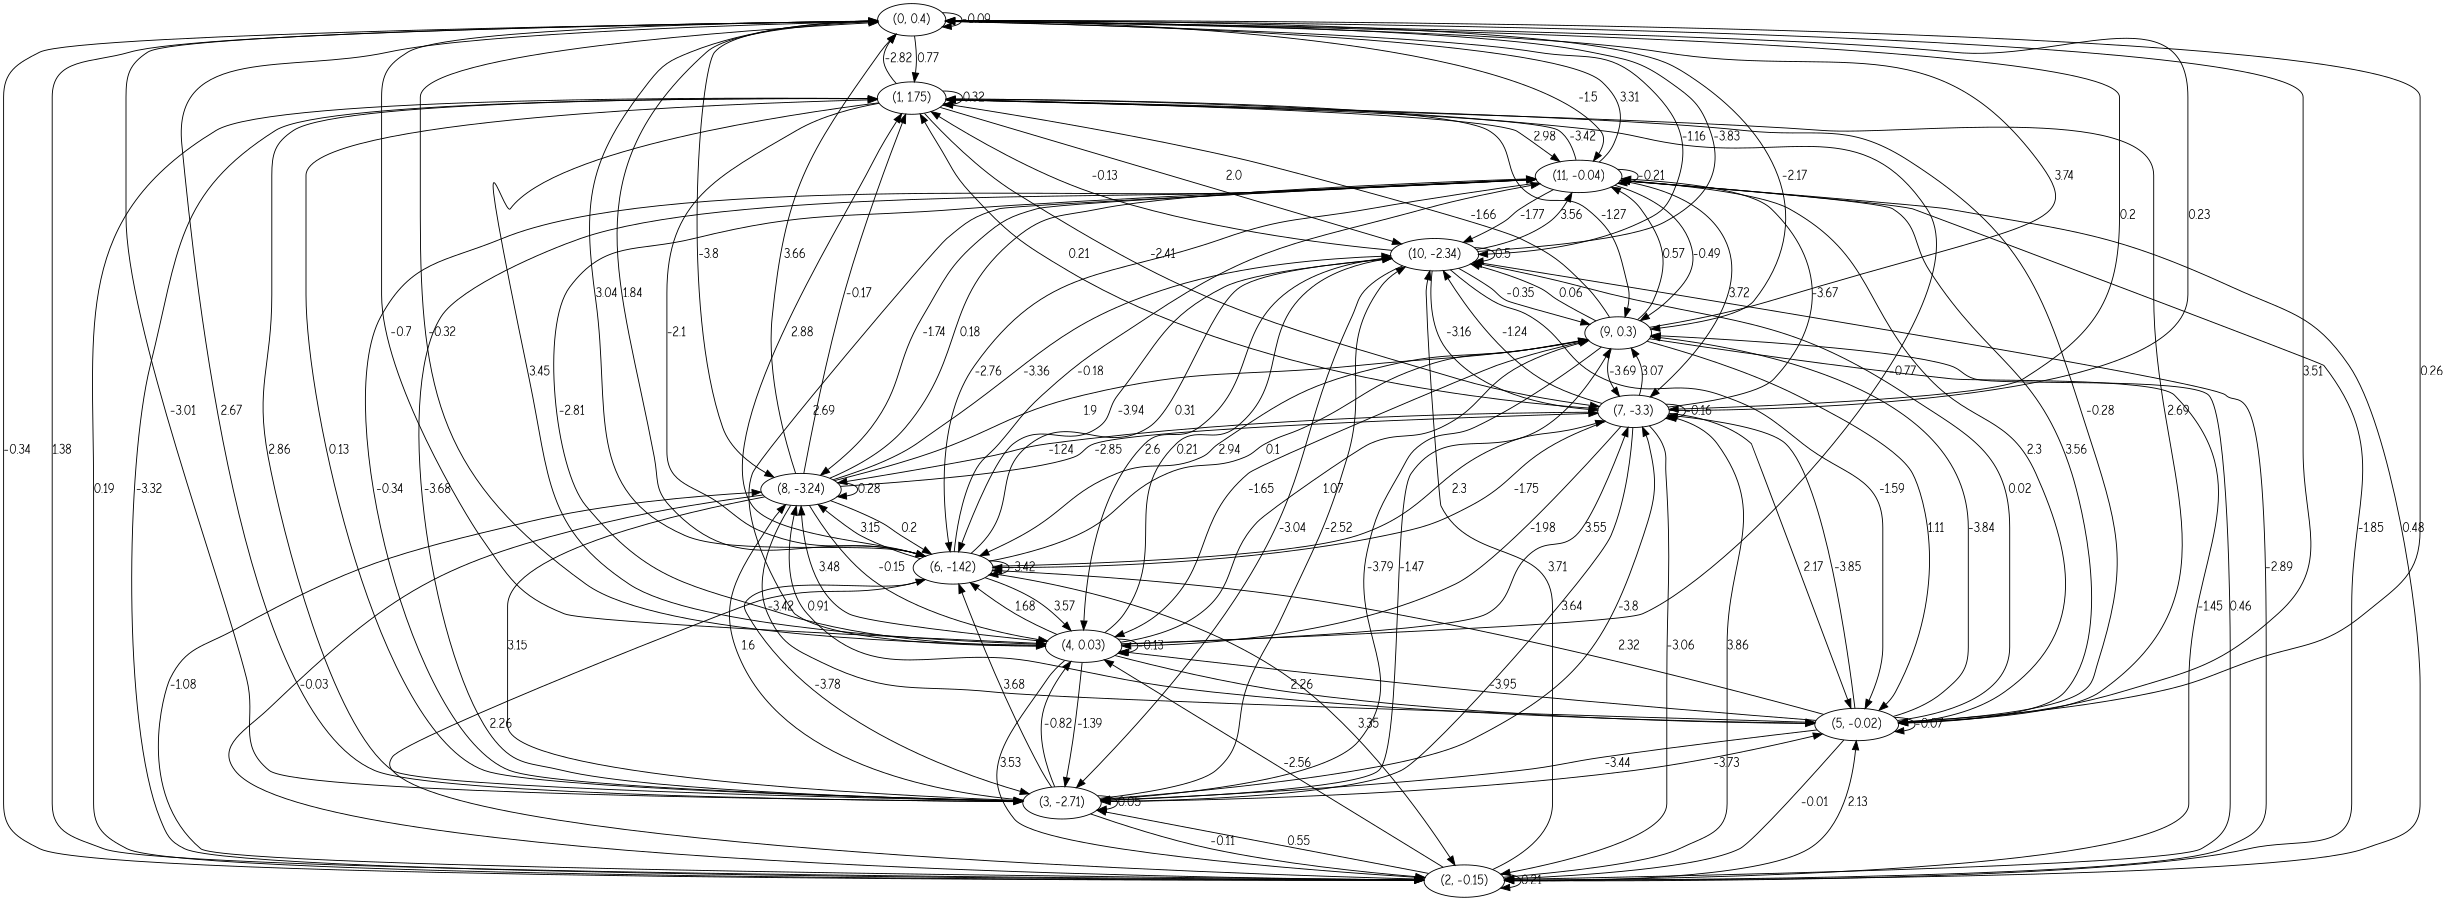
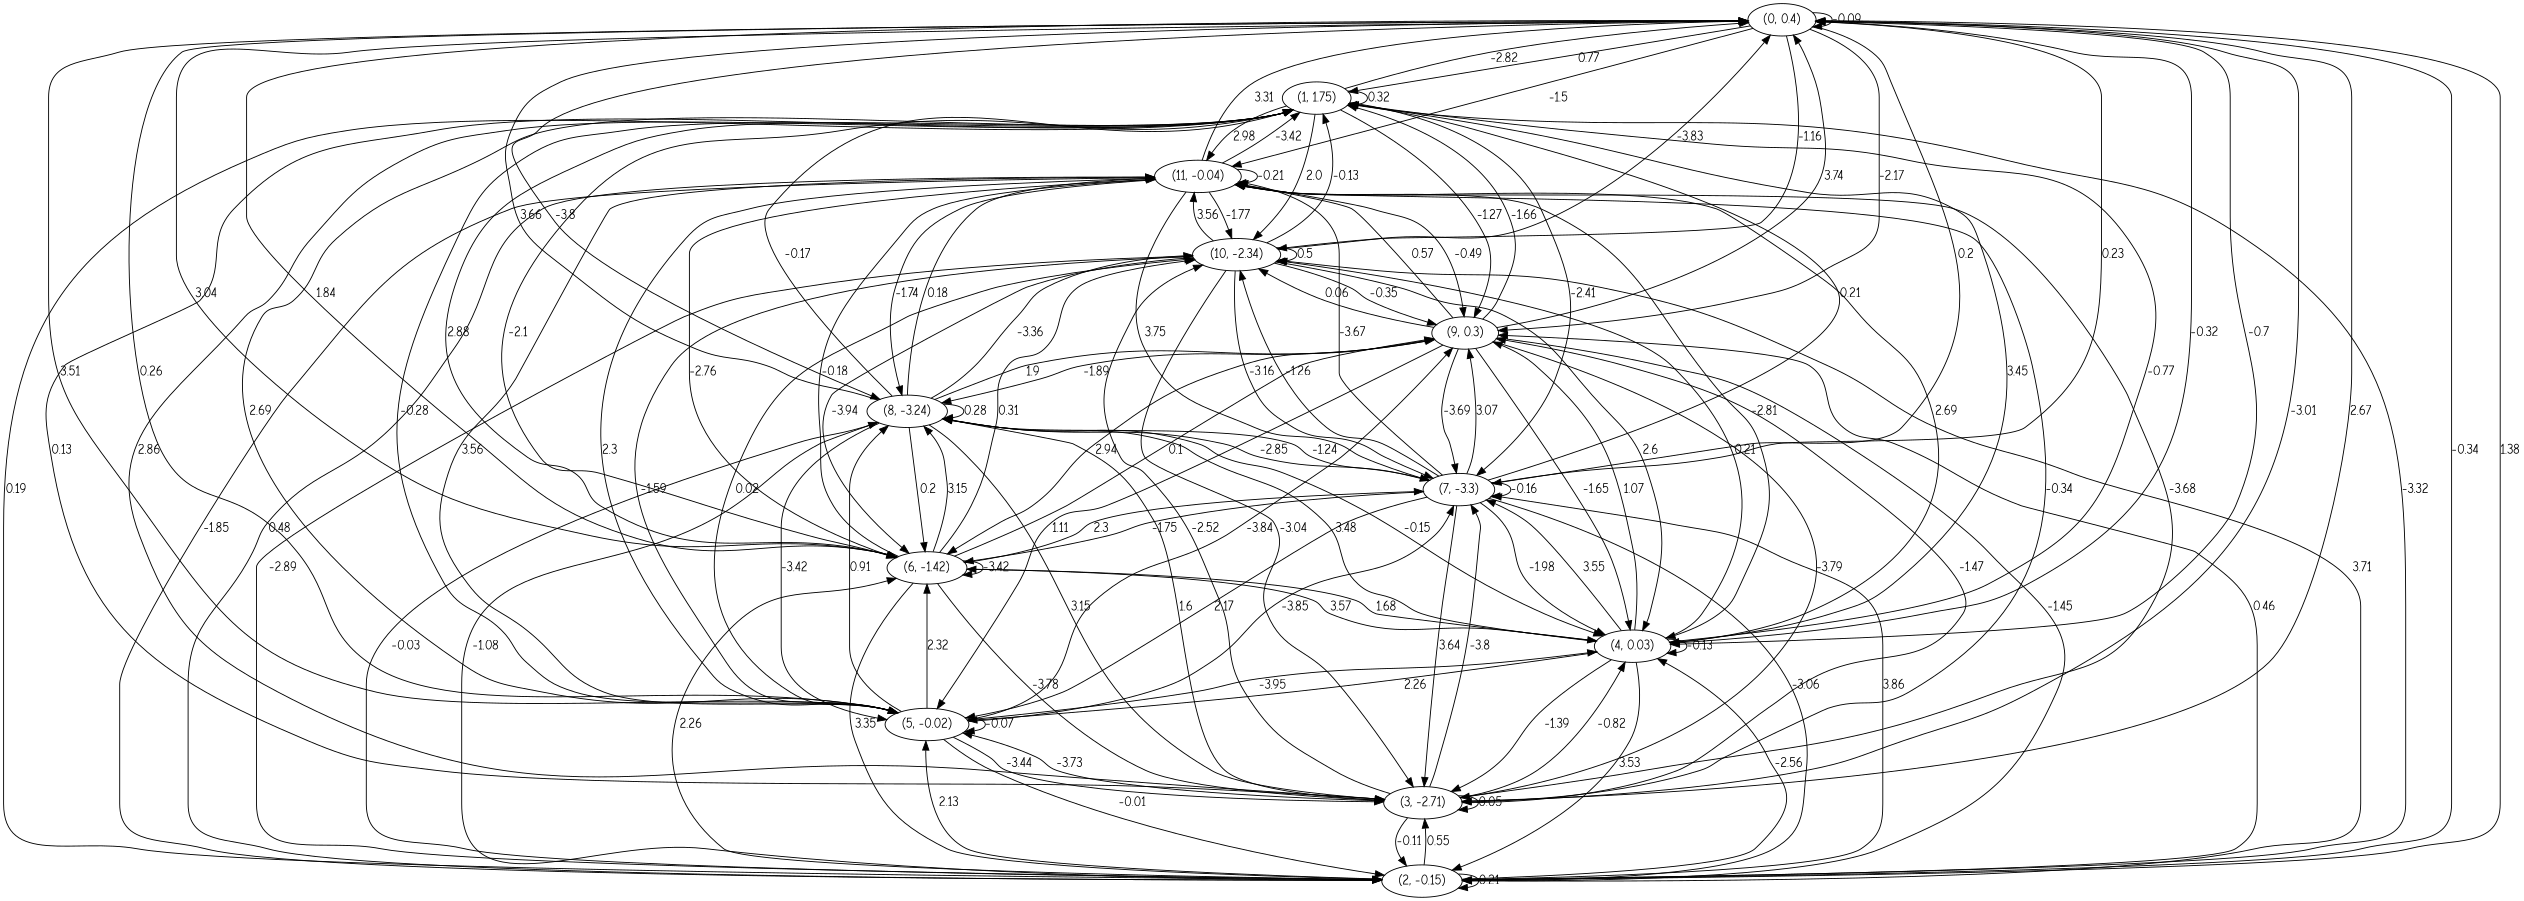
(1740, 294) -> (1156, 333)
(1515, 333) -> (1298, 372)
none -> (1141, 357)
(1001, 687) -> none
